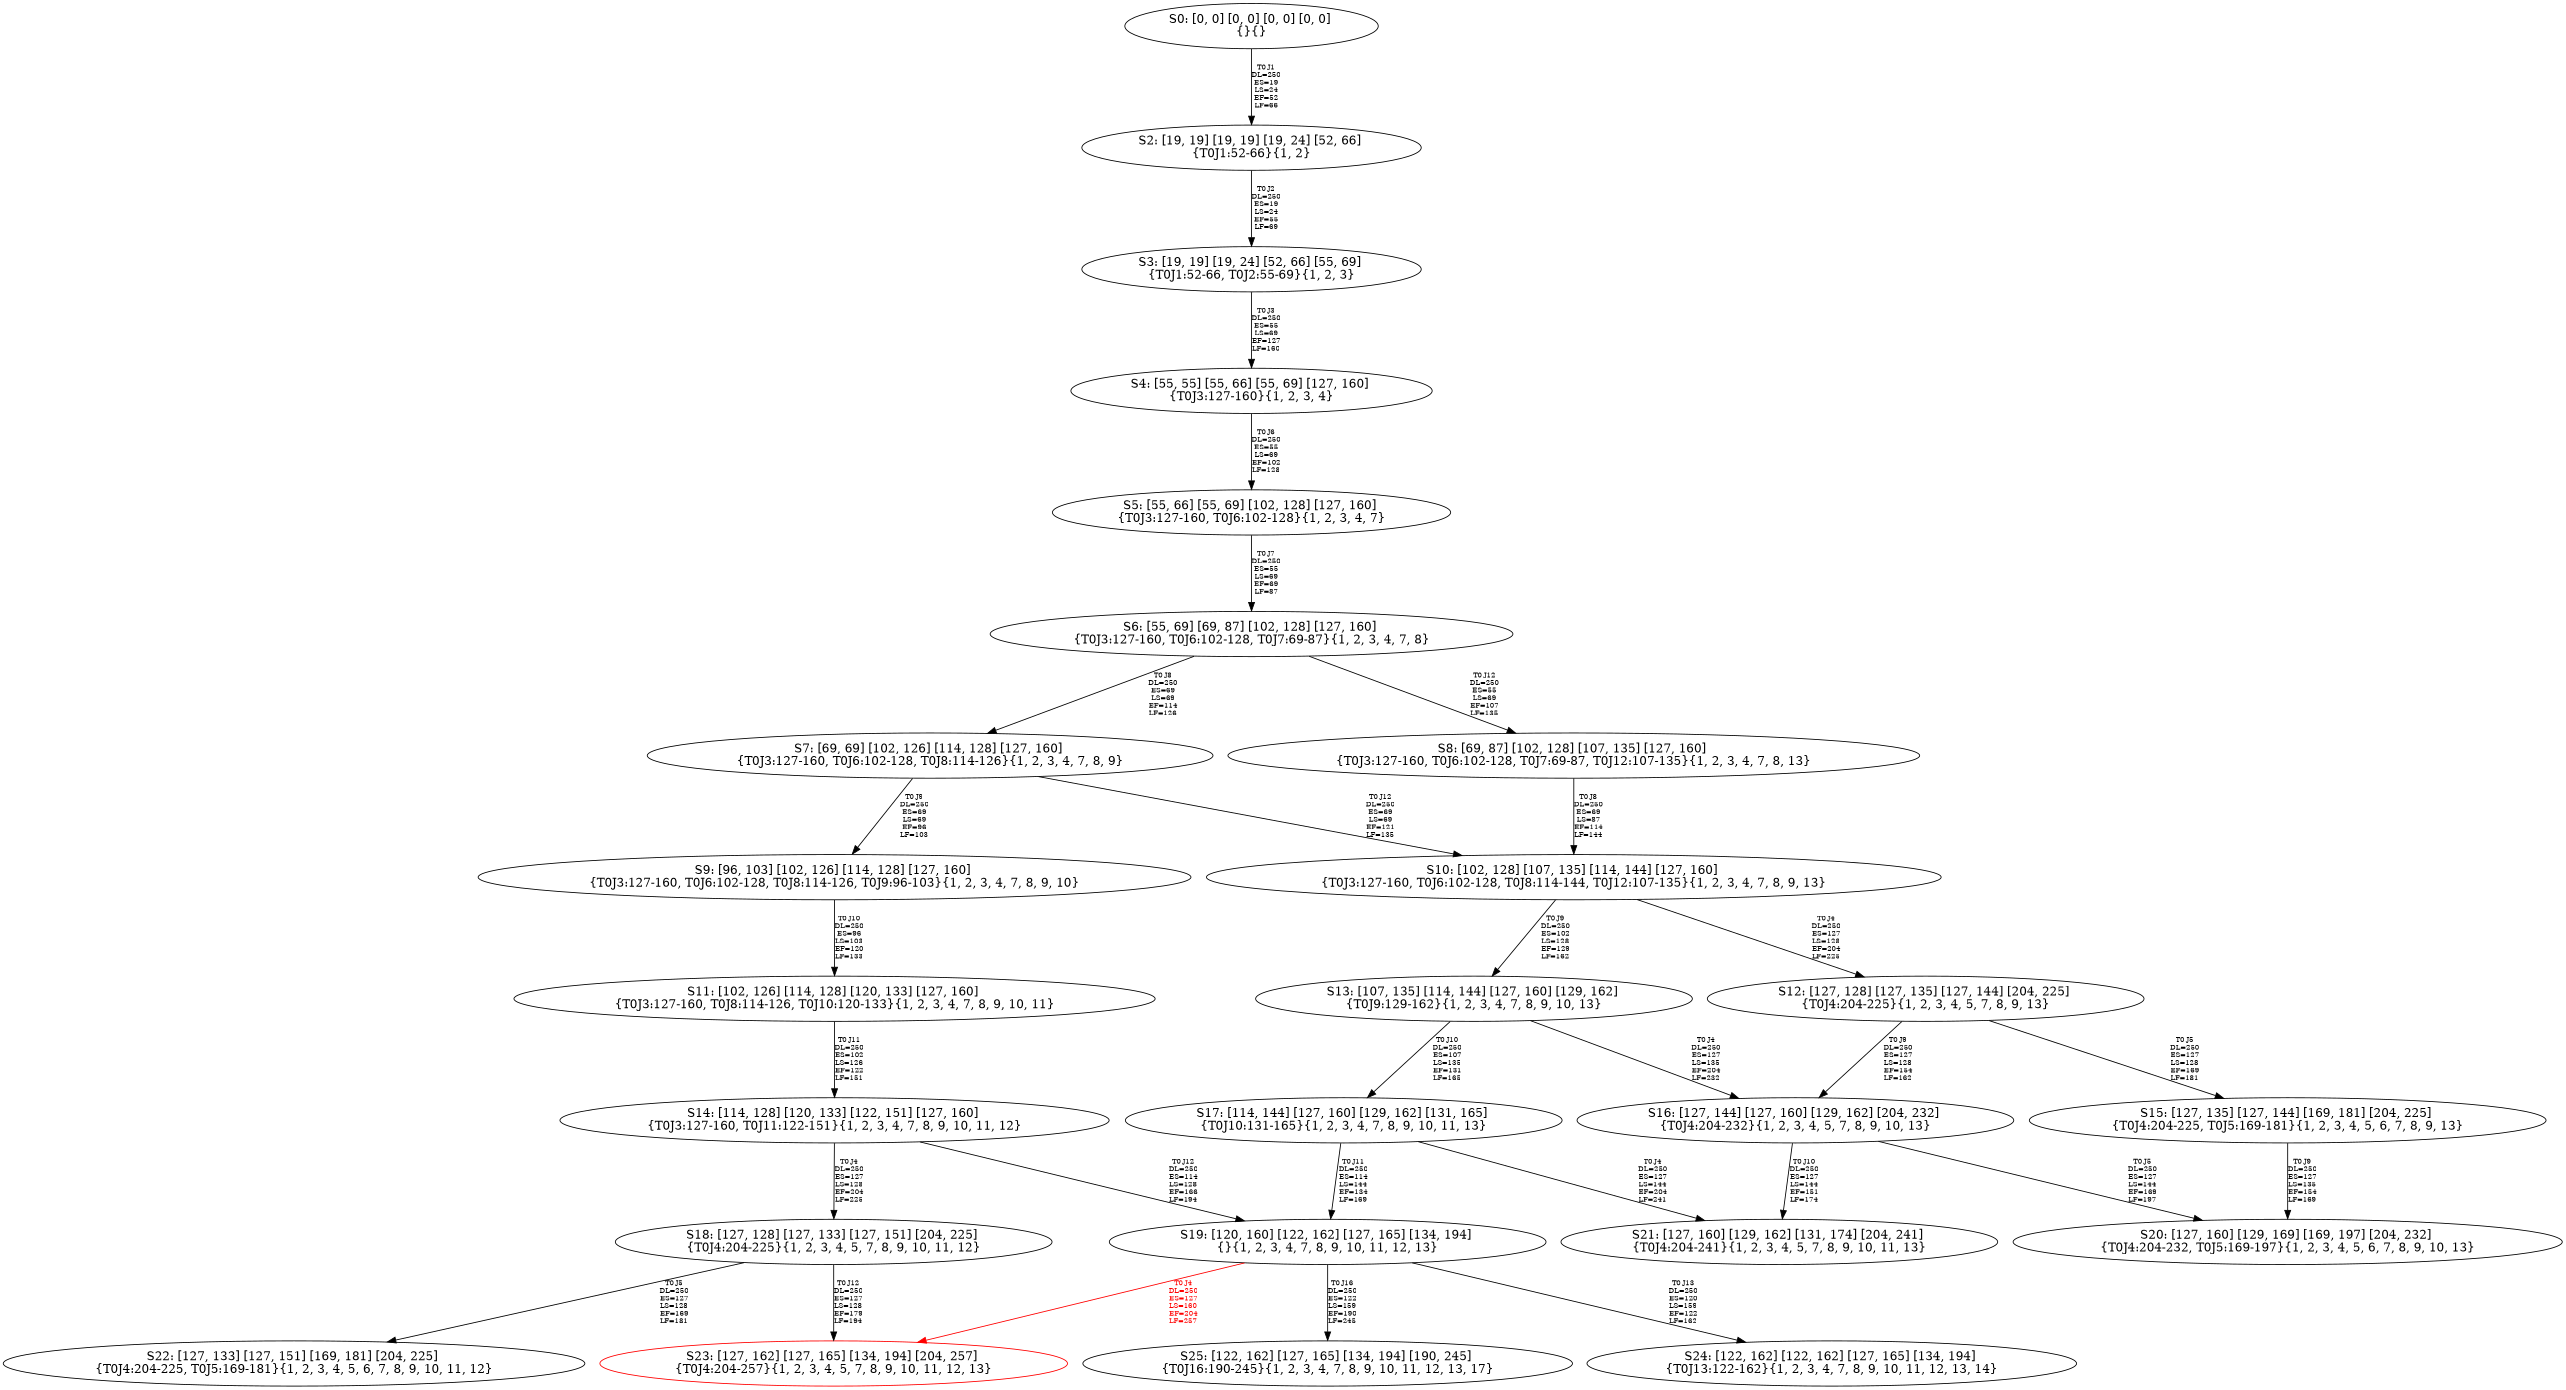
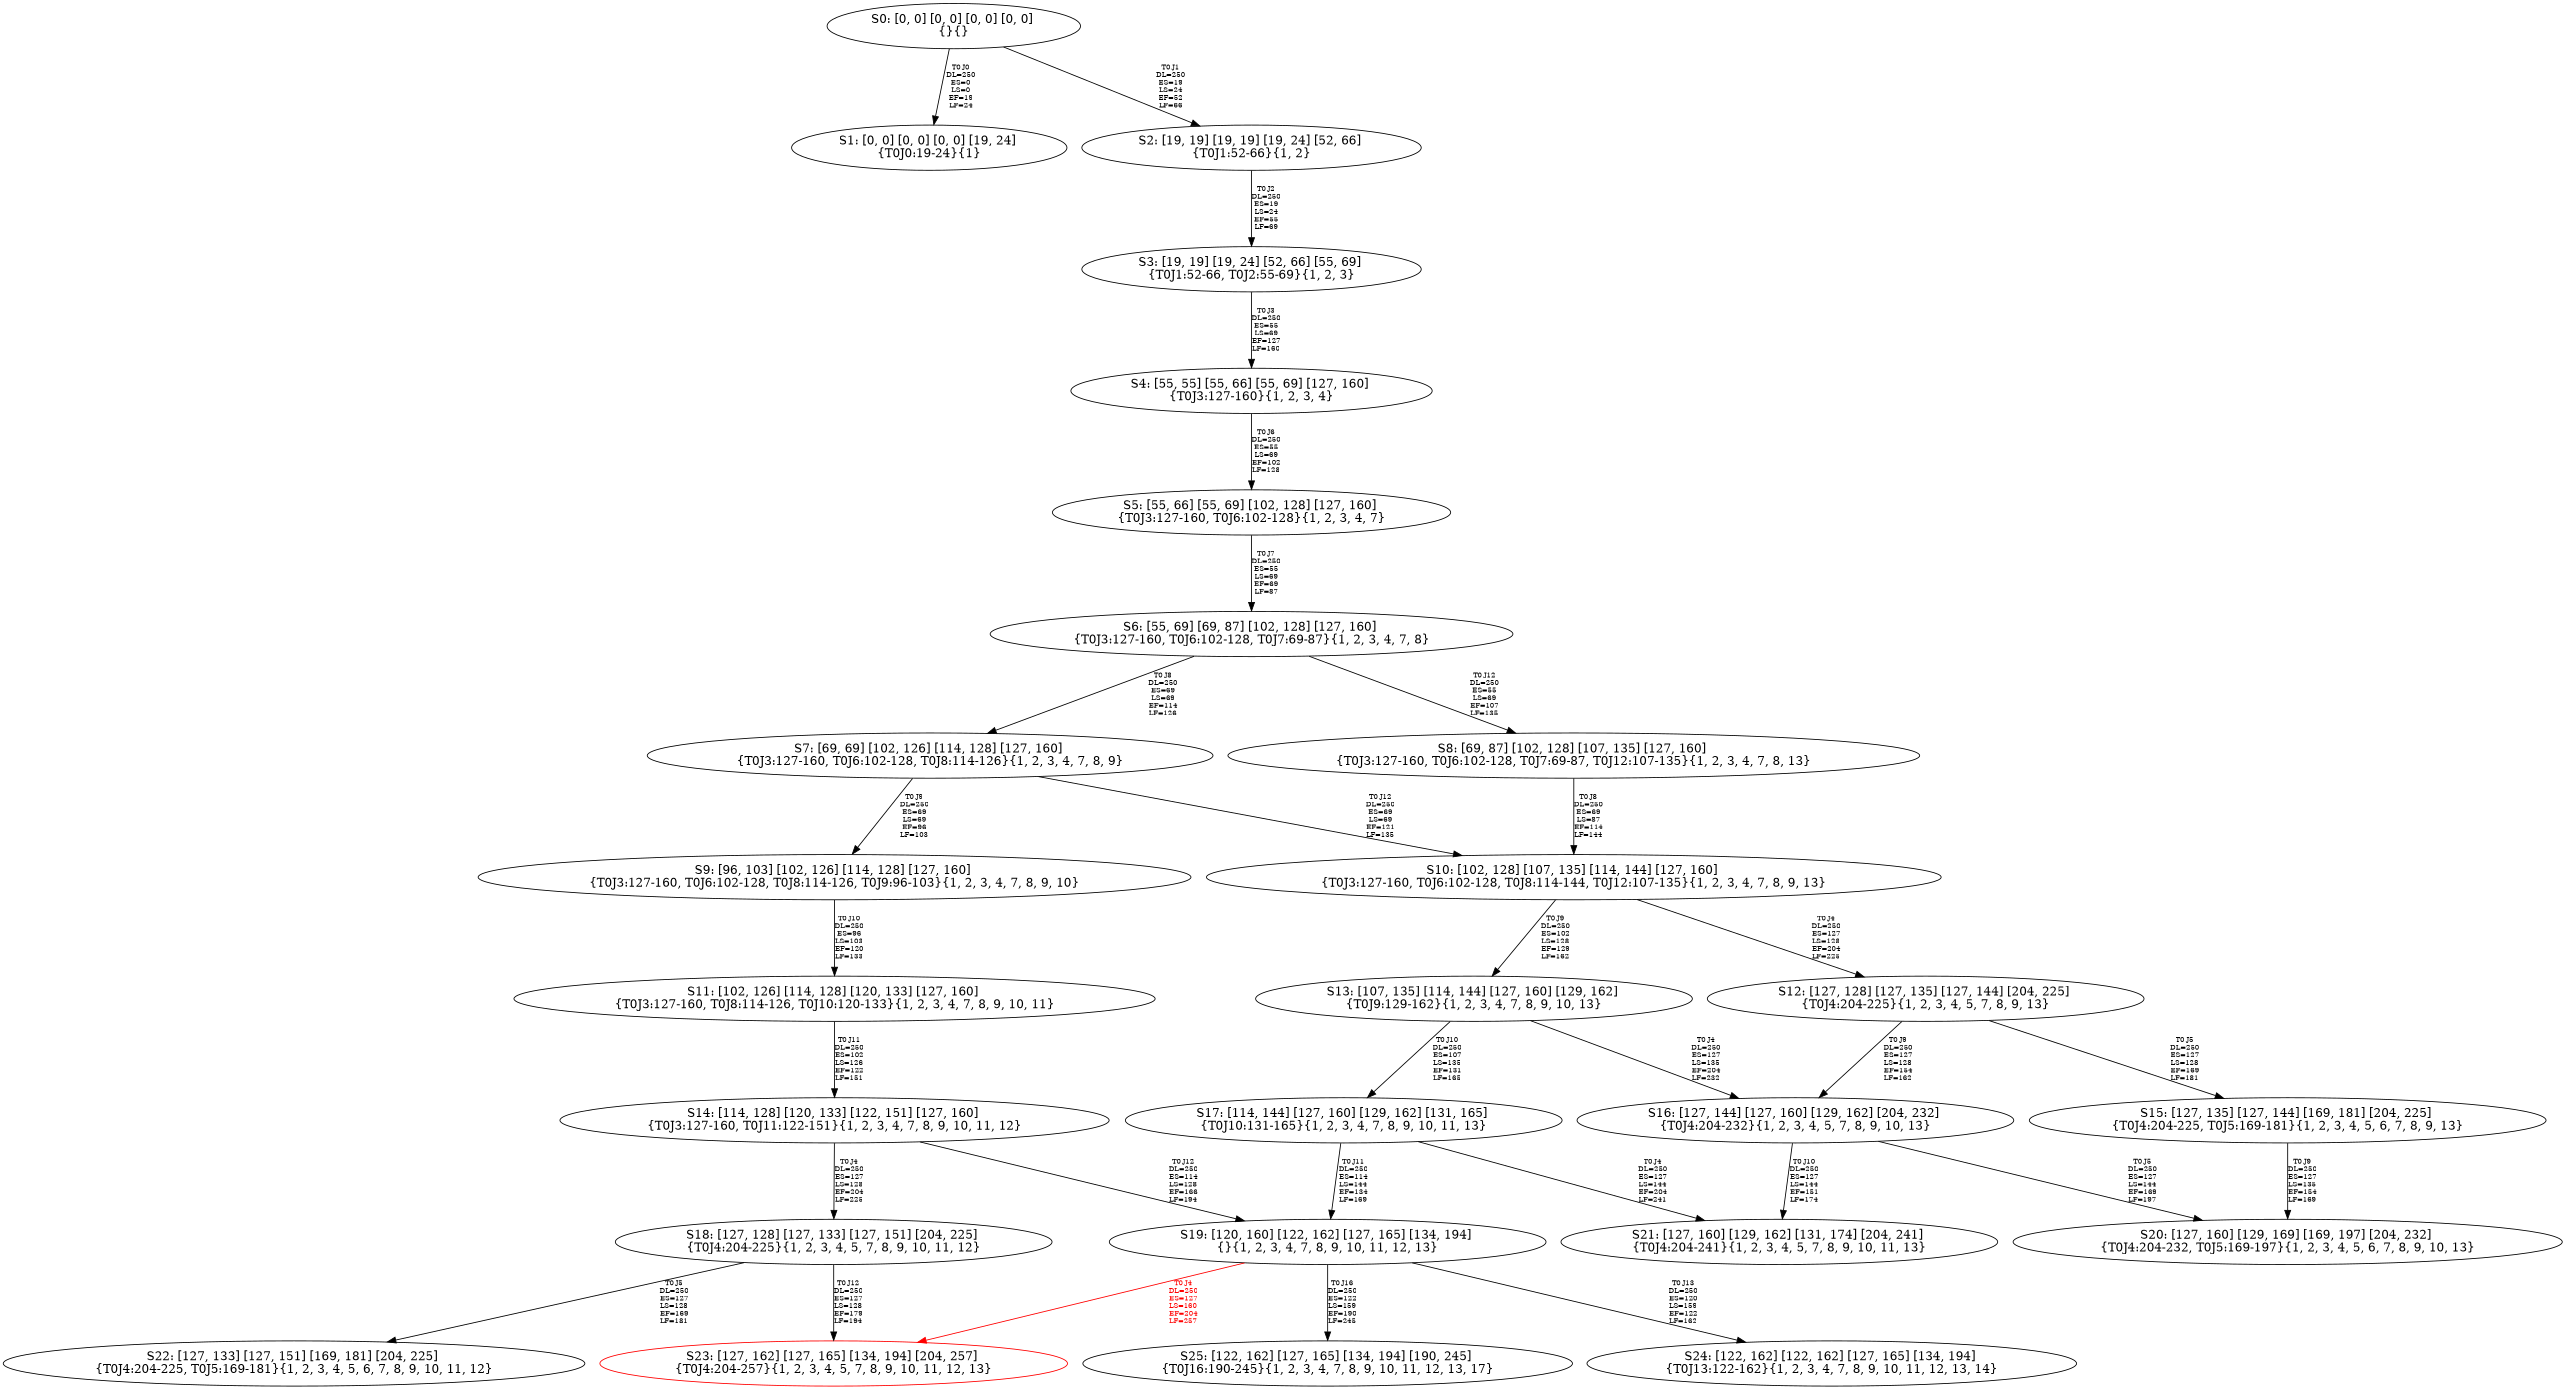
none -> (929, 148)
